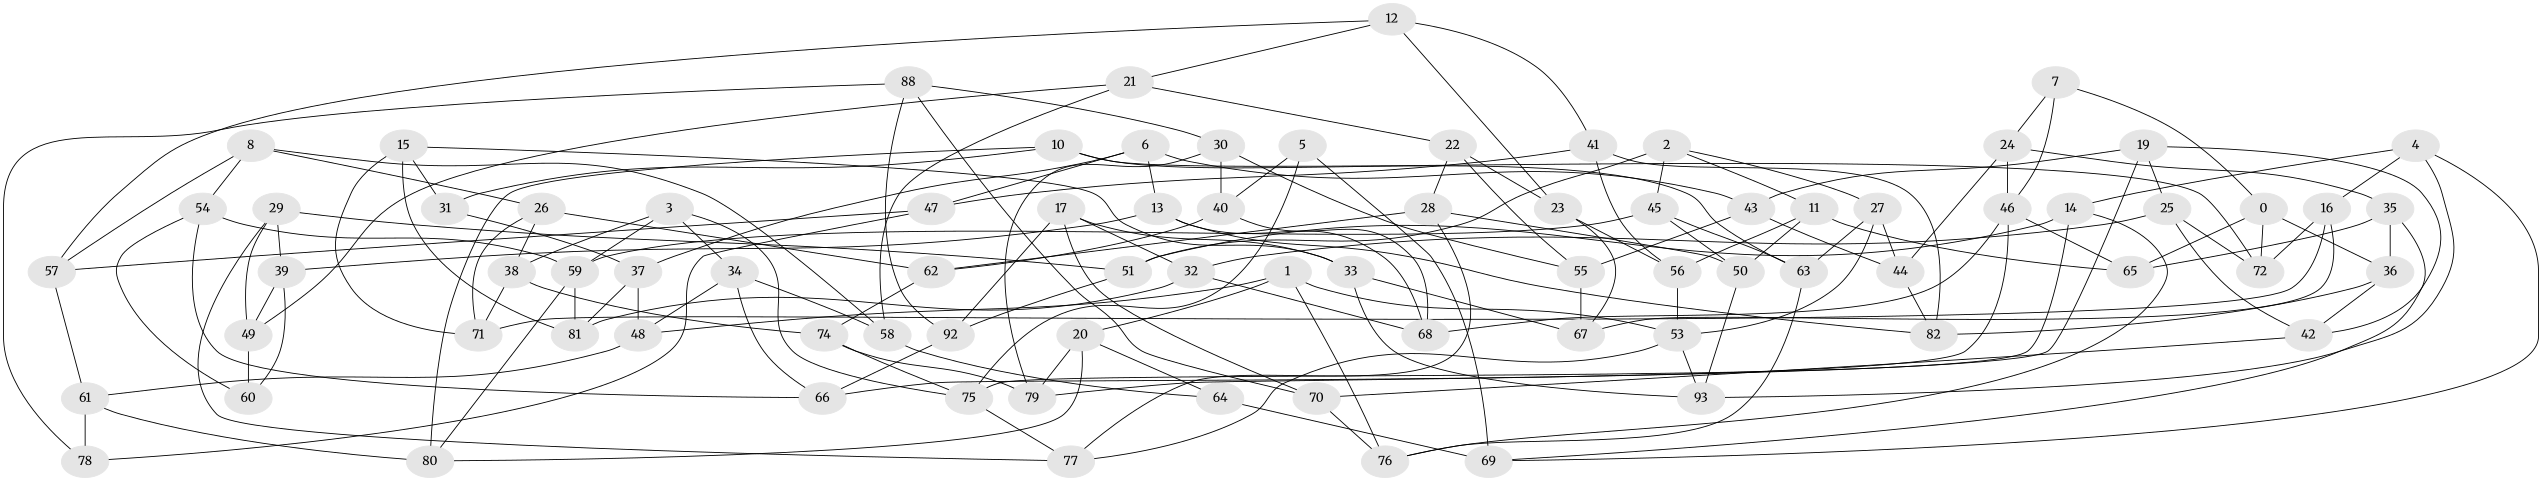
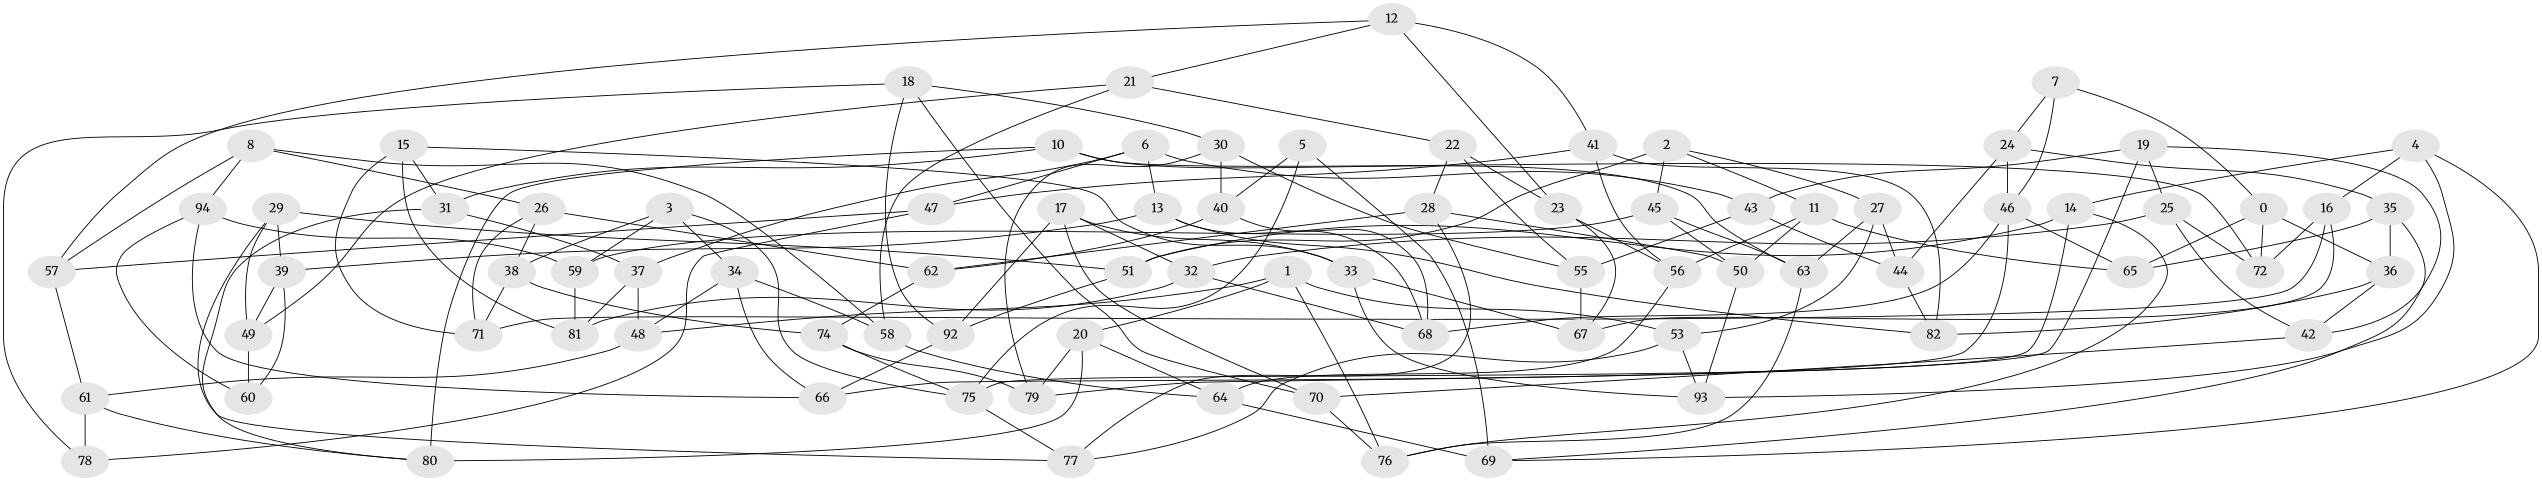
(908, 83) -> (908, 83)
(203, 209) -> (203, 209)
(1677, 301) -> (1538, 369)
(506, 363) -> (215, 328)
